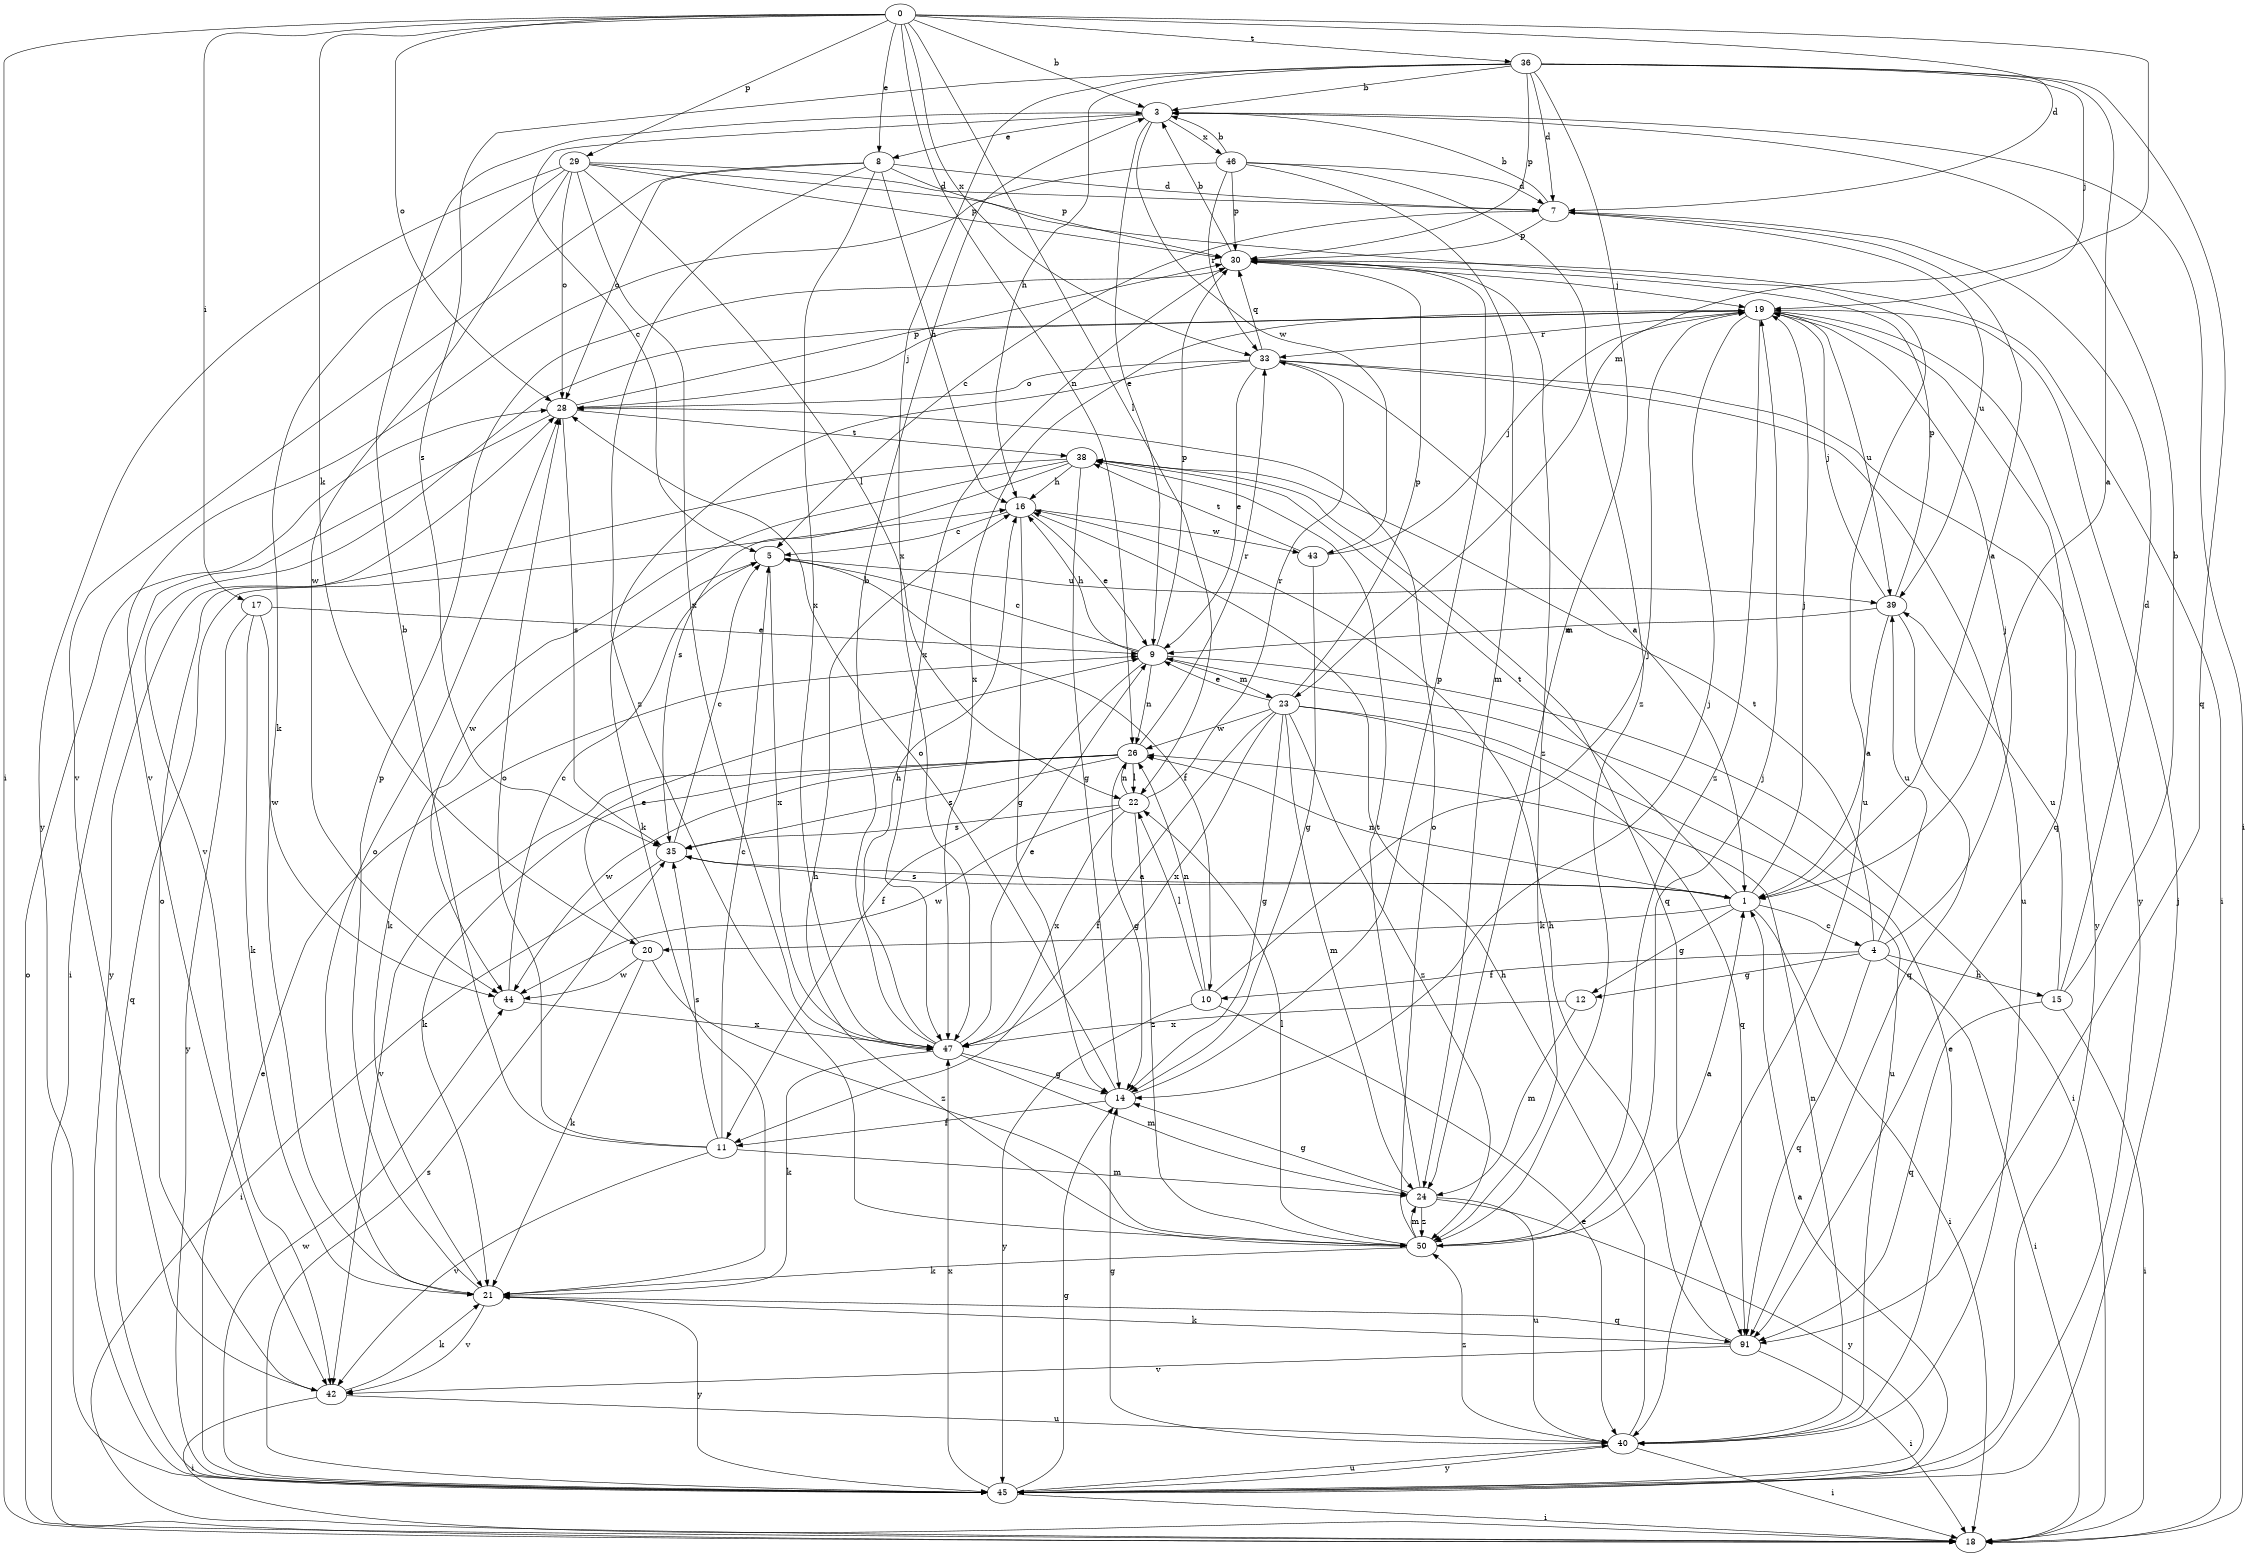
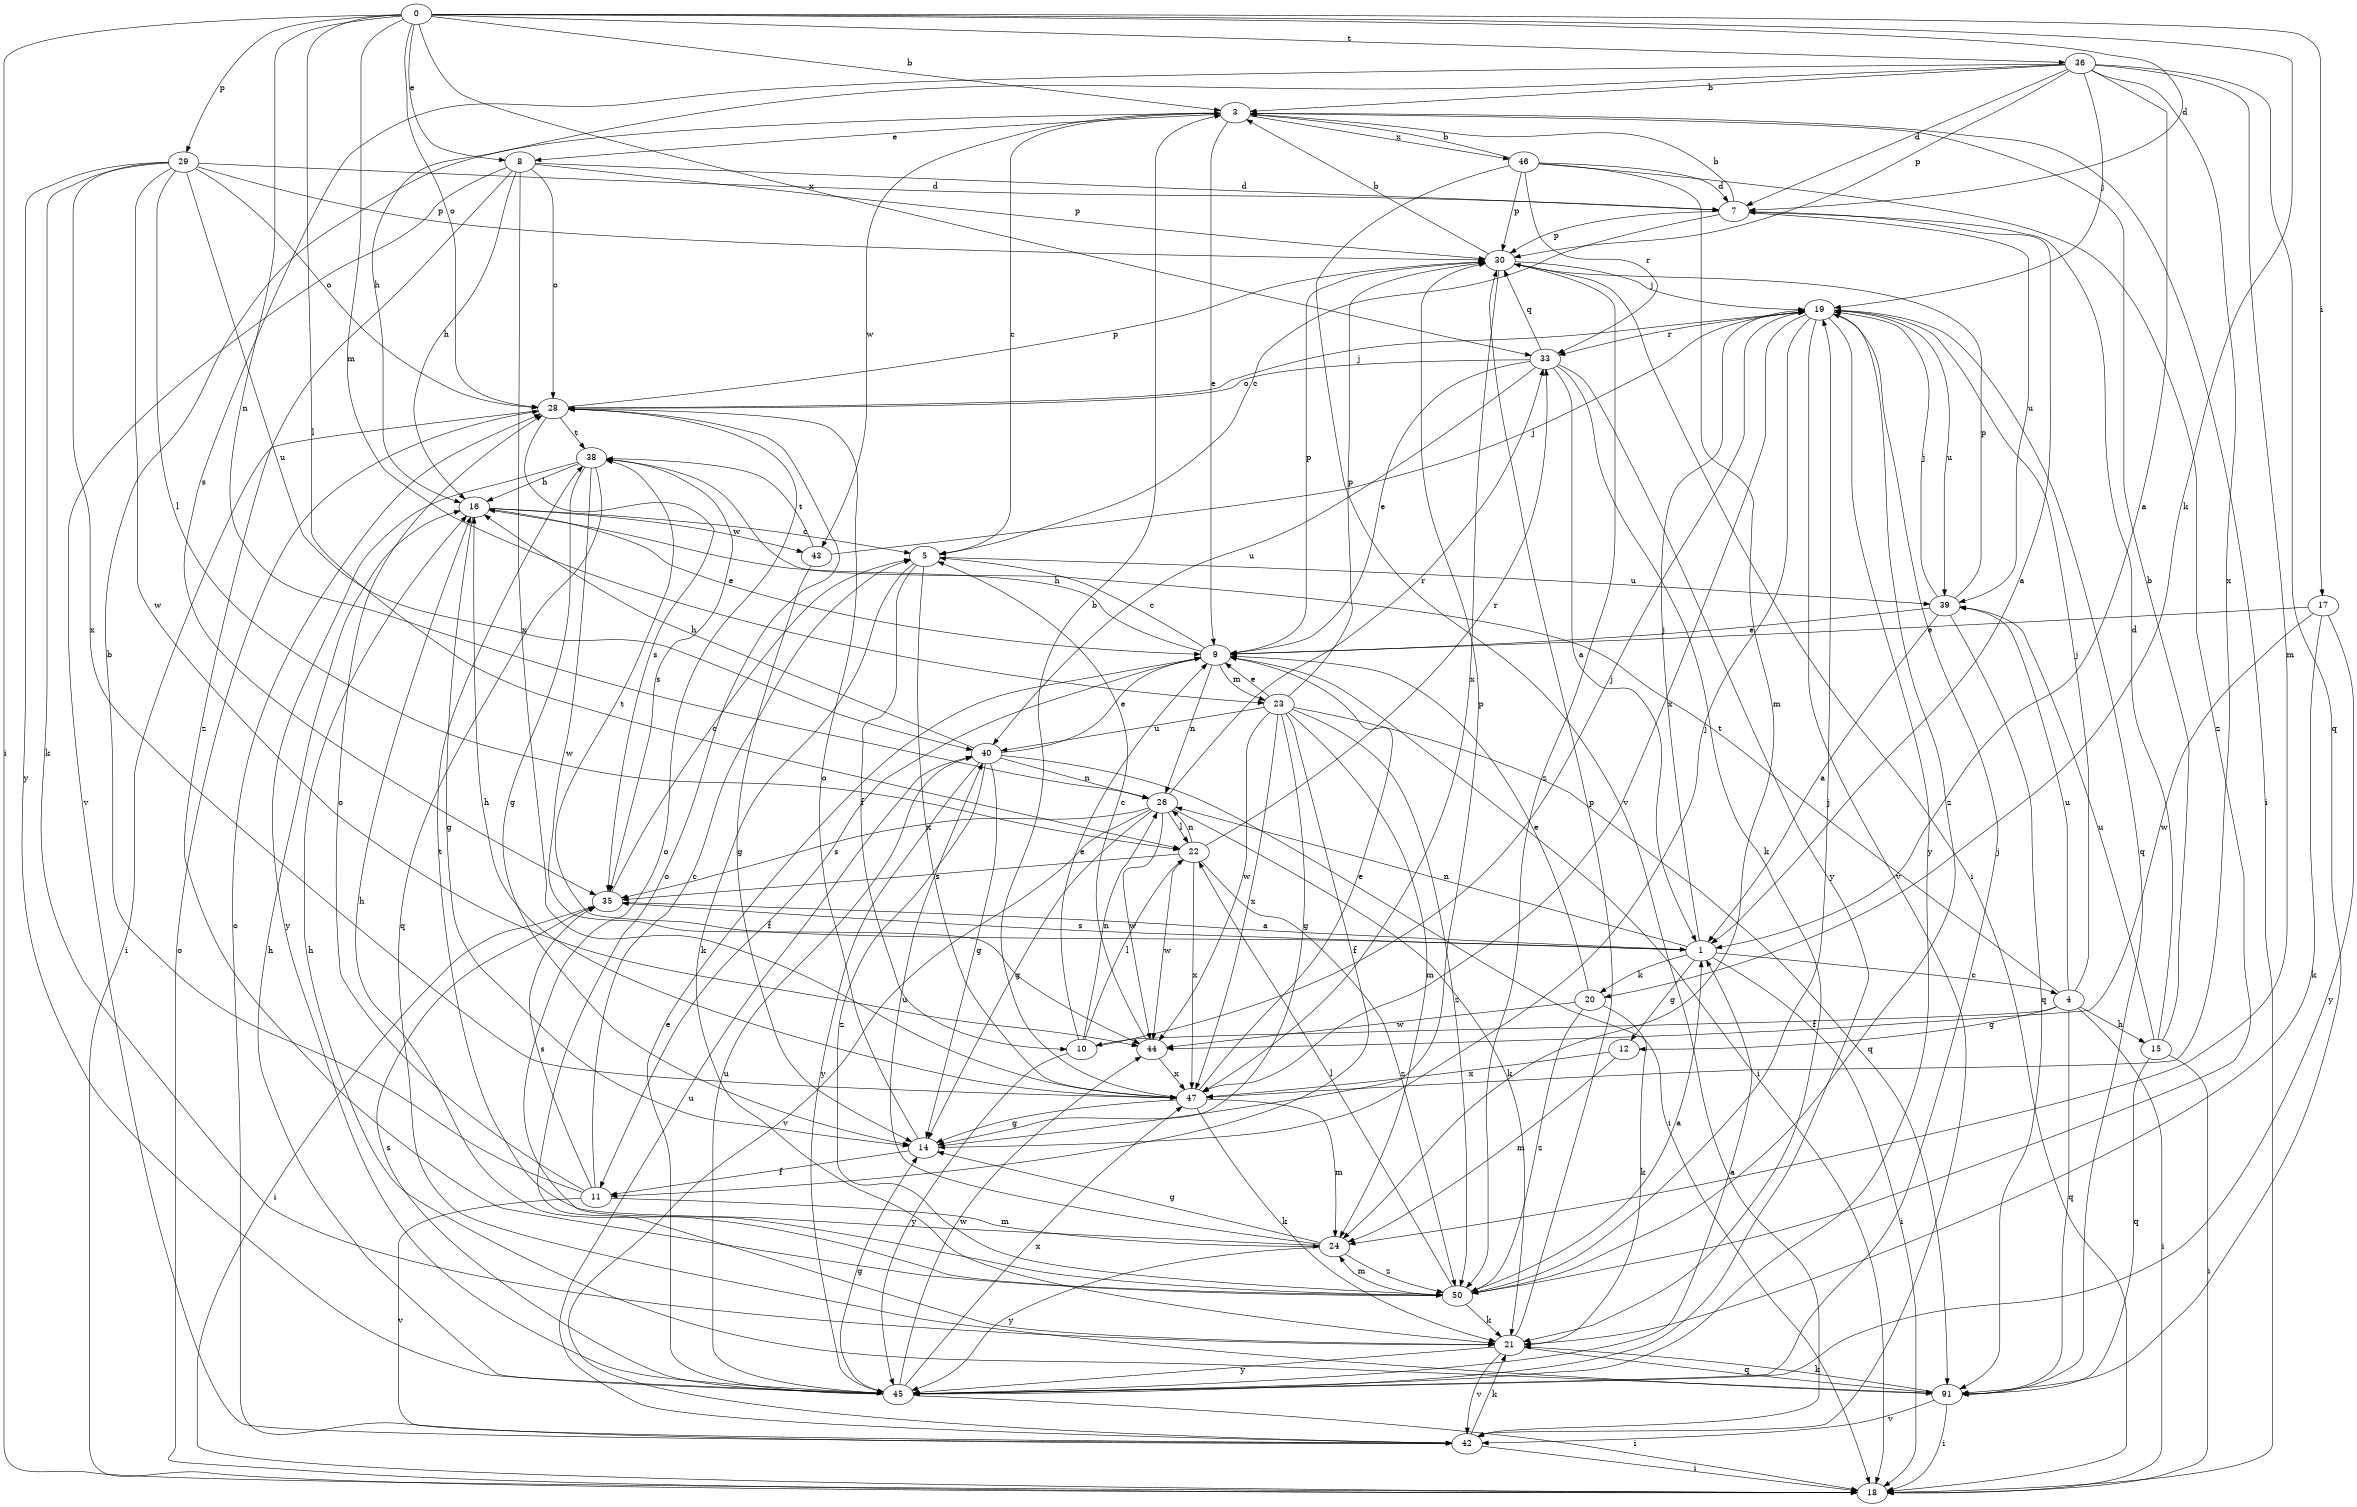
(1208, 729) -> (1242, 880)
(133, 1000) -> (271, 951)
(1474, 1138) -> (1079, 846)
